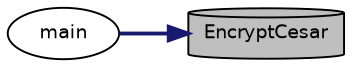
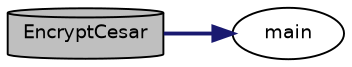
(144, 34) -> (188, 34)
